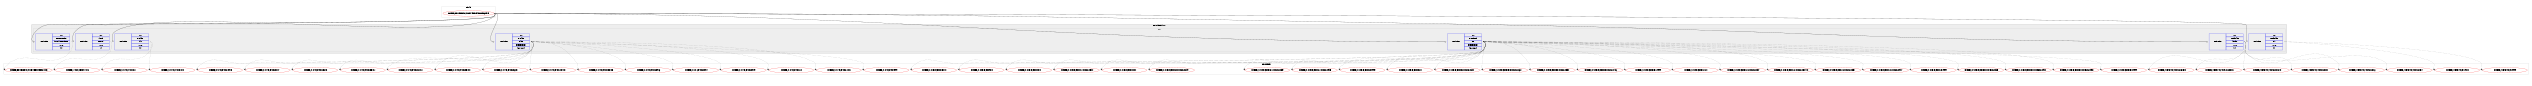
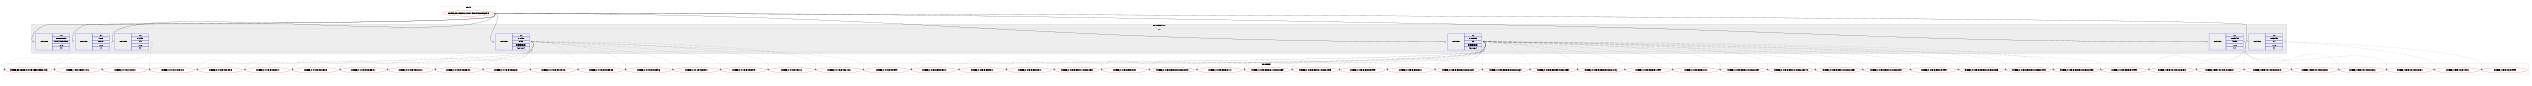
none -> (1220, 70)
